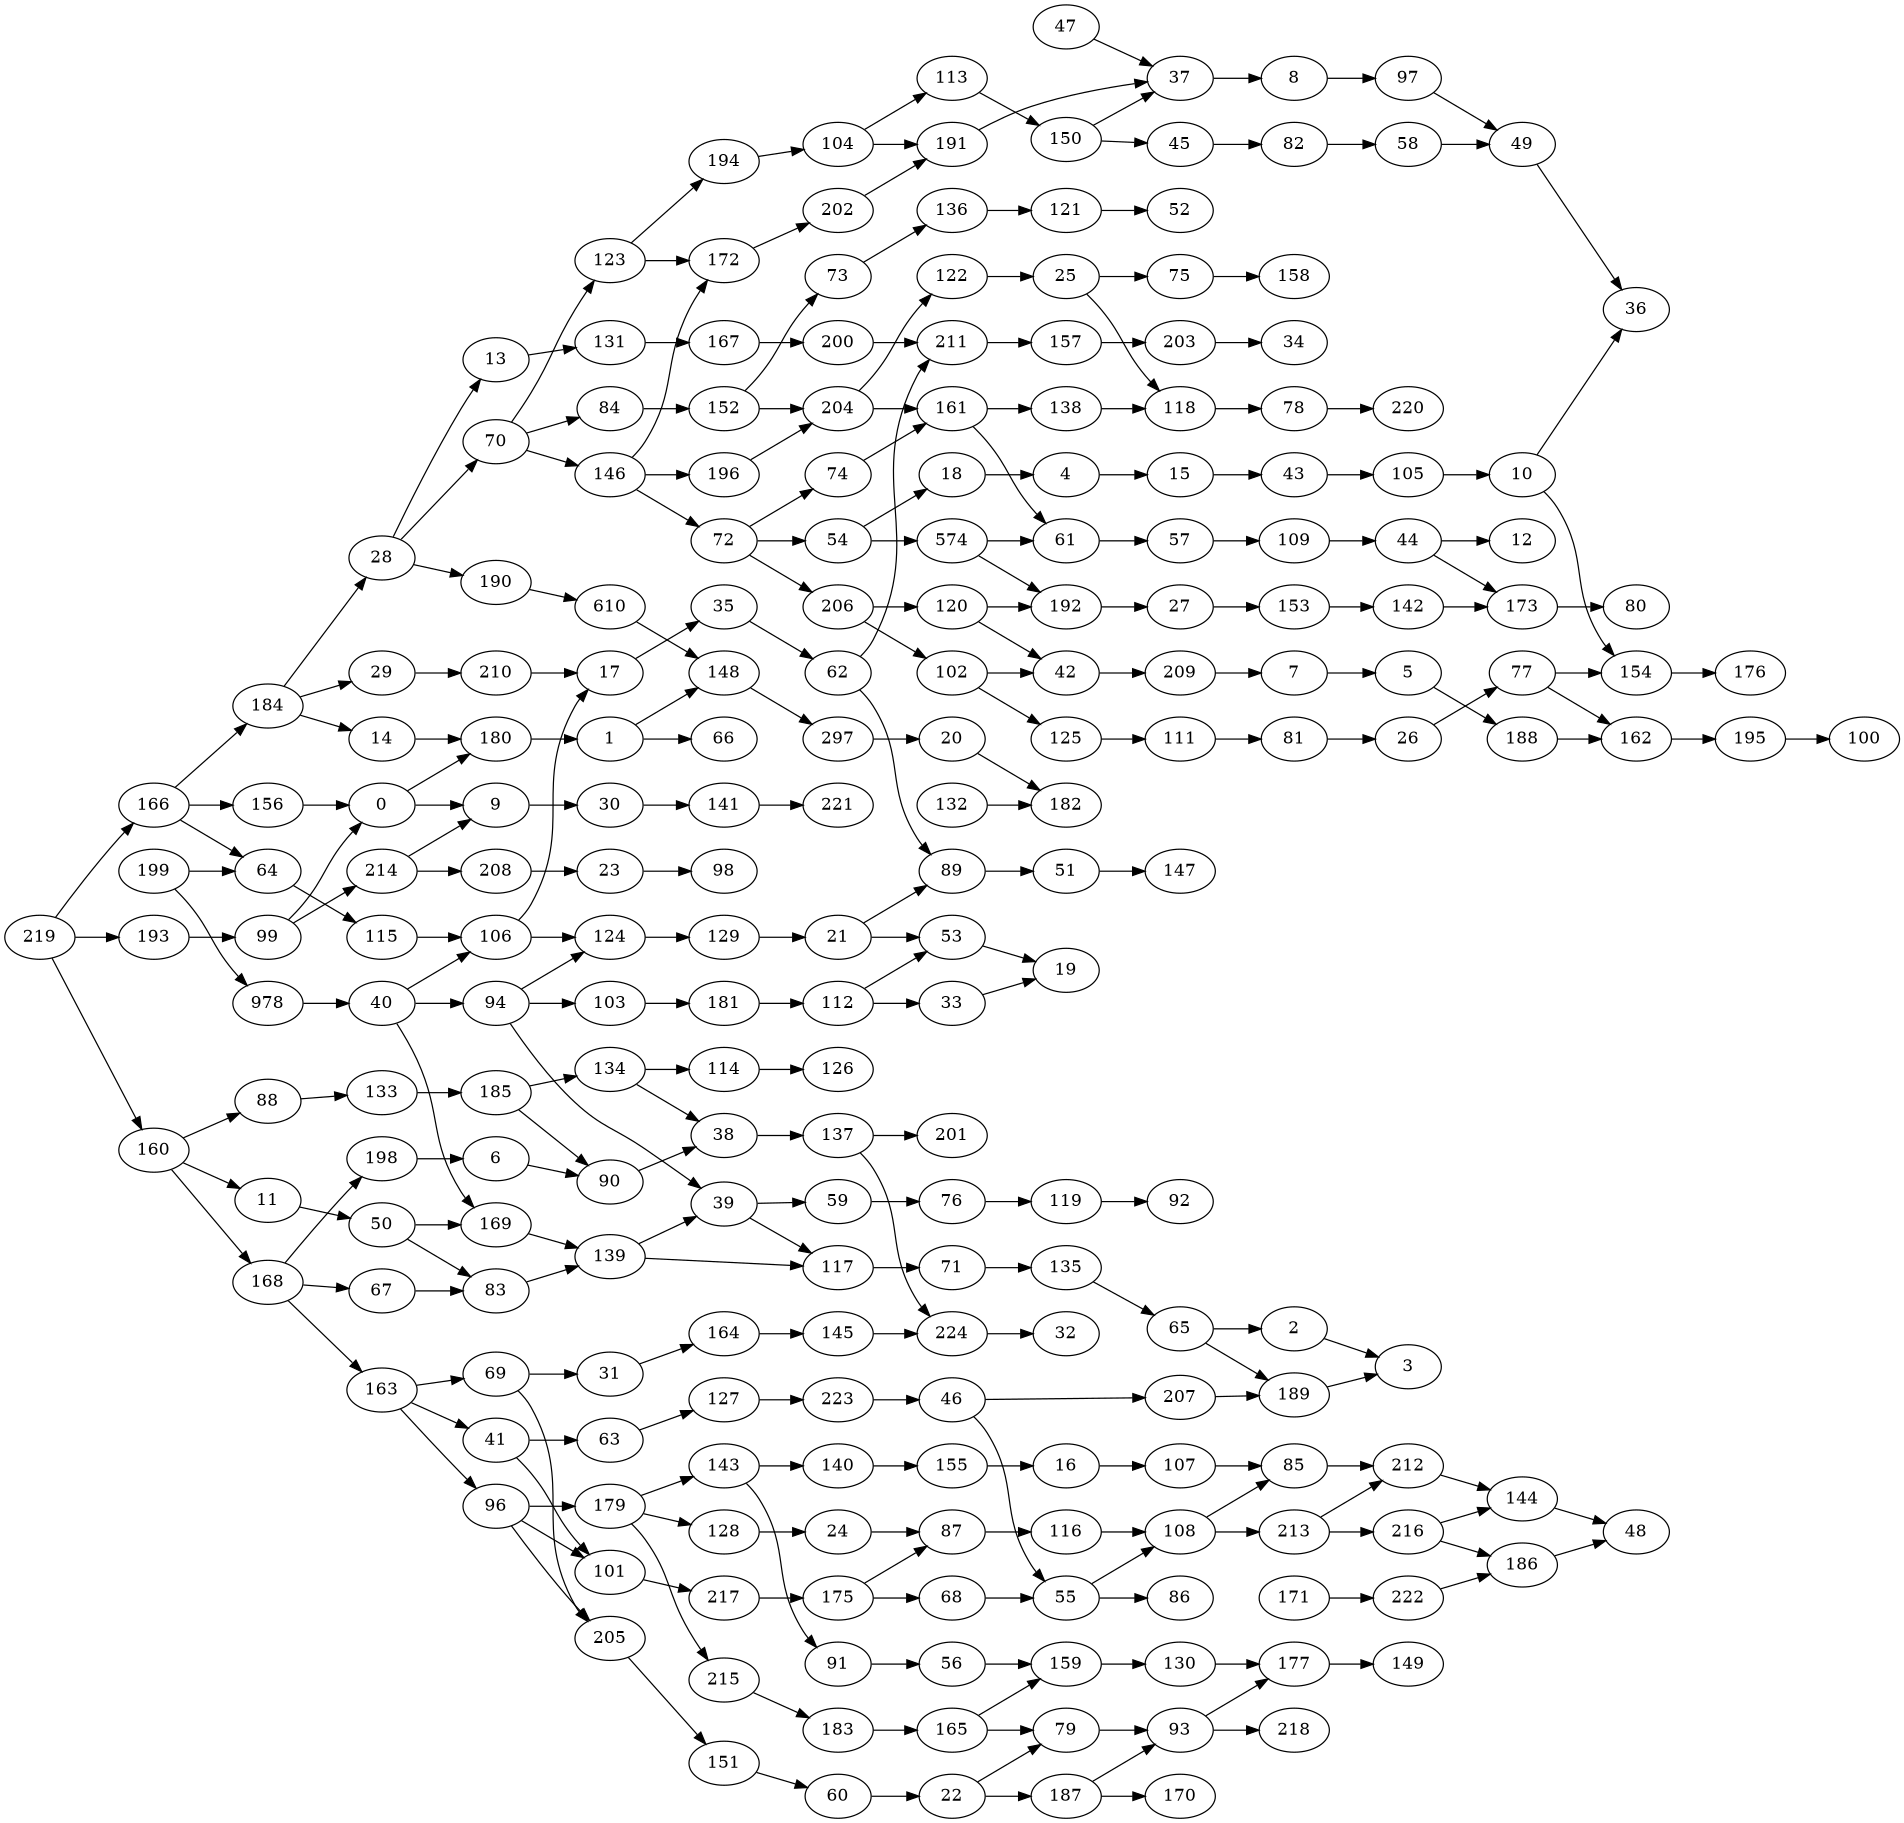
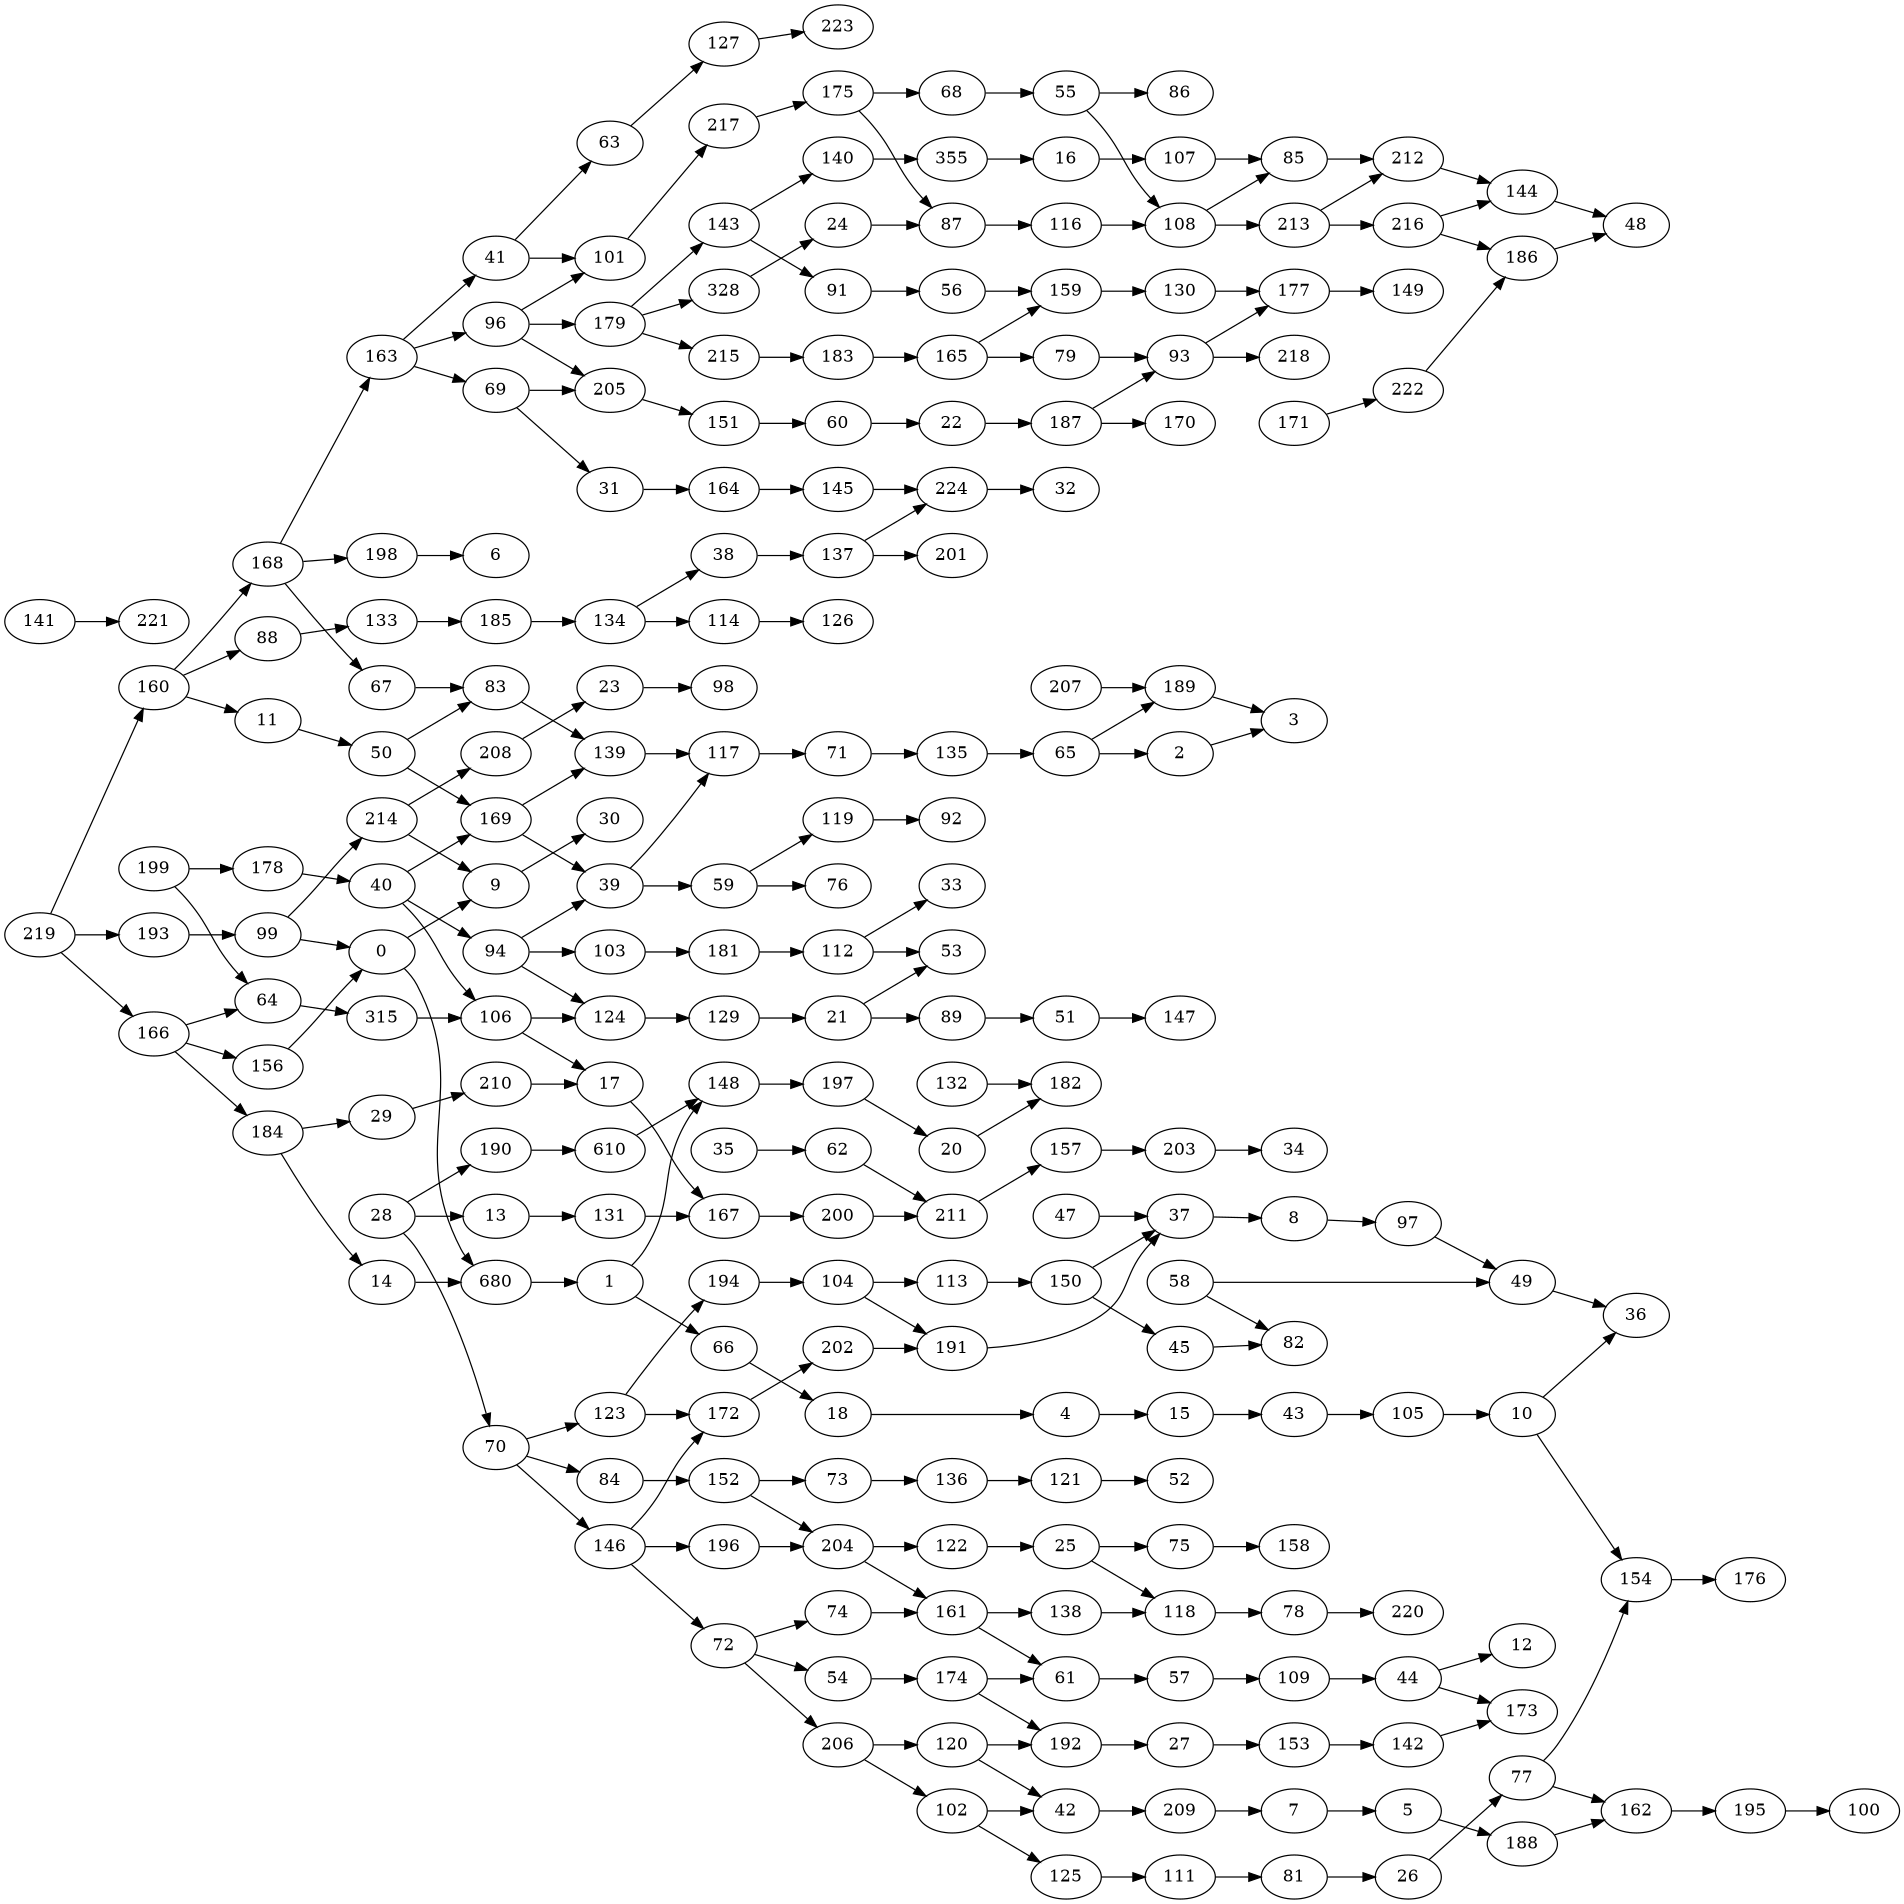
(1345, 144) -> (1232, 1310)
(887, 513) -> (773, 1377)
(952, 541) -> (952, 1679)
(1636, 607) -> none
(321, 637) -> none
(659, 645) -> (664, 1145)
(496, 739) -> (496, 1282)
(838, 739) -> (838, 1084)
(894, 766) -> none
(660, 805) -> none
(382, 937) -> (382, 1018)
(1066, 970) -> none
(268, 1003) -> (268, 869)
(610, 1182) -> none
(1002, 1202) -> (775, 856)
(662, 1233) -> (546, 848)
(952, 1400) -> none
(952, 1466) -> (952, 159)
(724, 1532) -> (724, 291)
(1004, 1766) -> none
